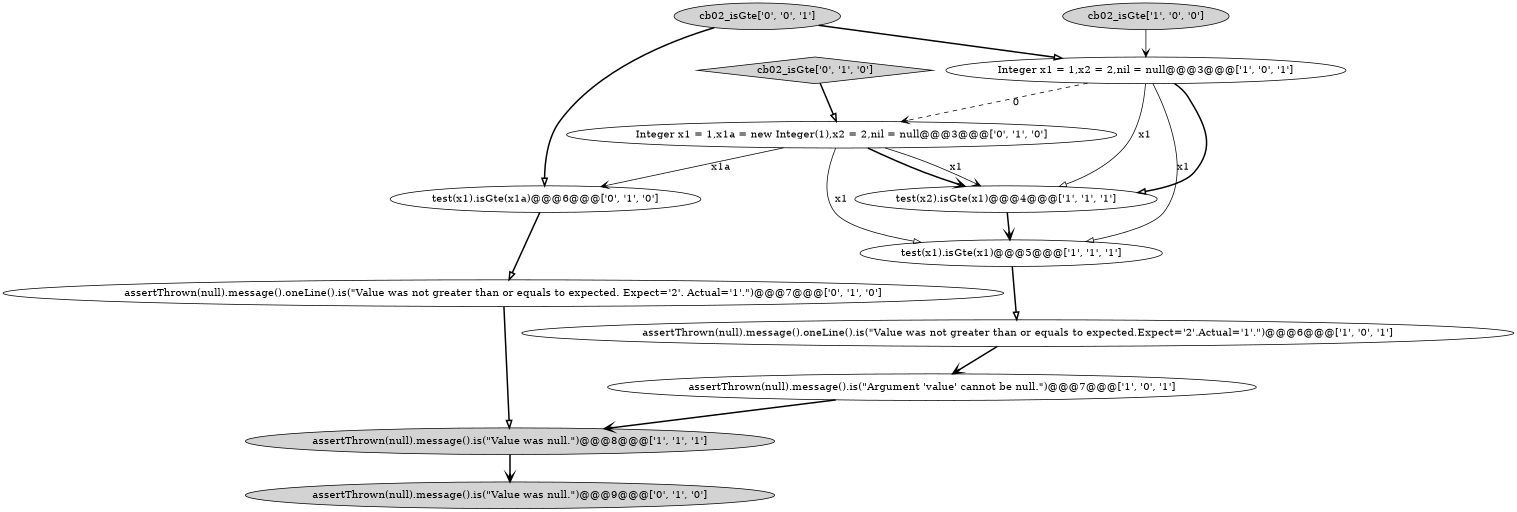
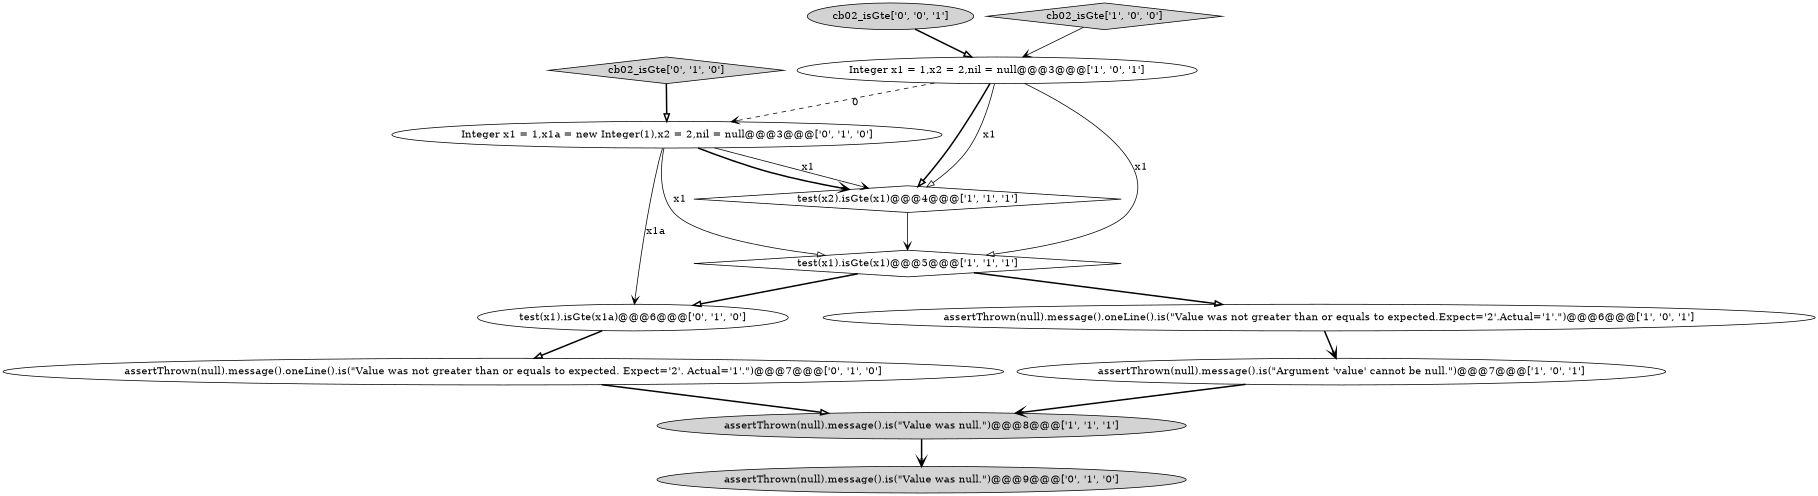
(1146, 16) -> (1104, 16)
(605, 79) -> (779, 289)
(1006, 199) -> (908, 199)
(1008, 222) -> (908, 228)
(1011, 253) -> (908, 264)
